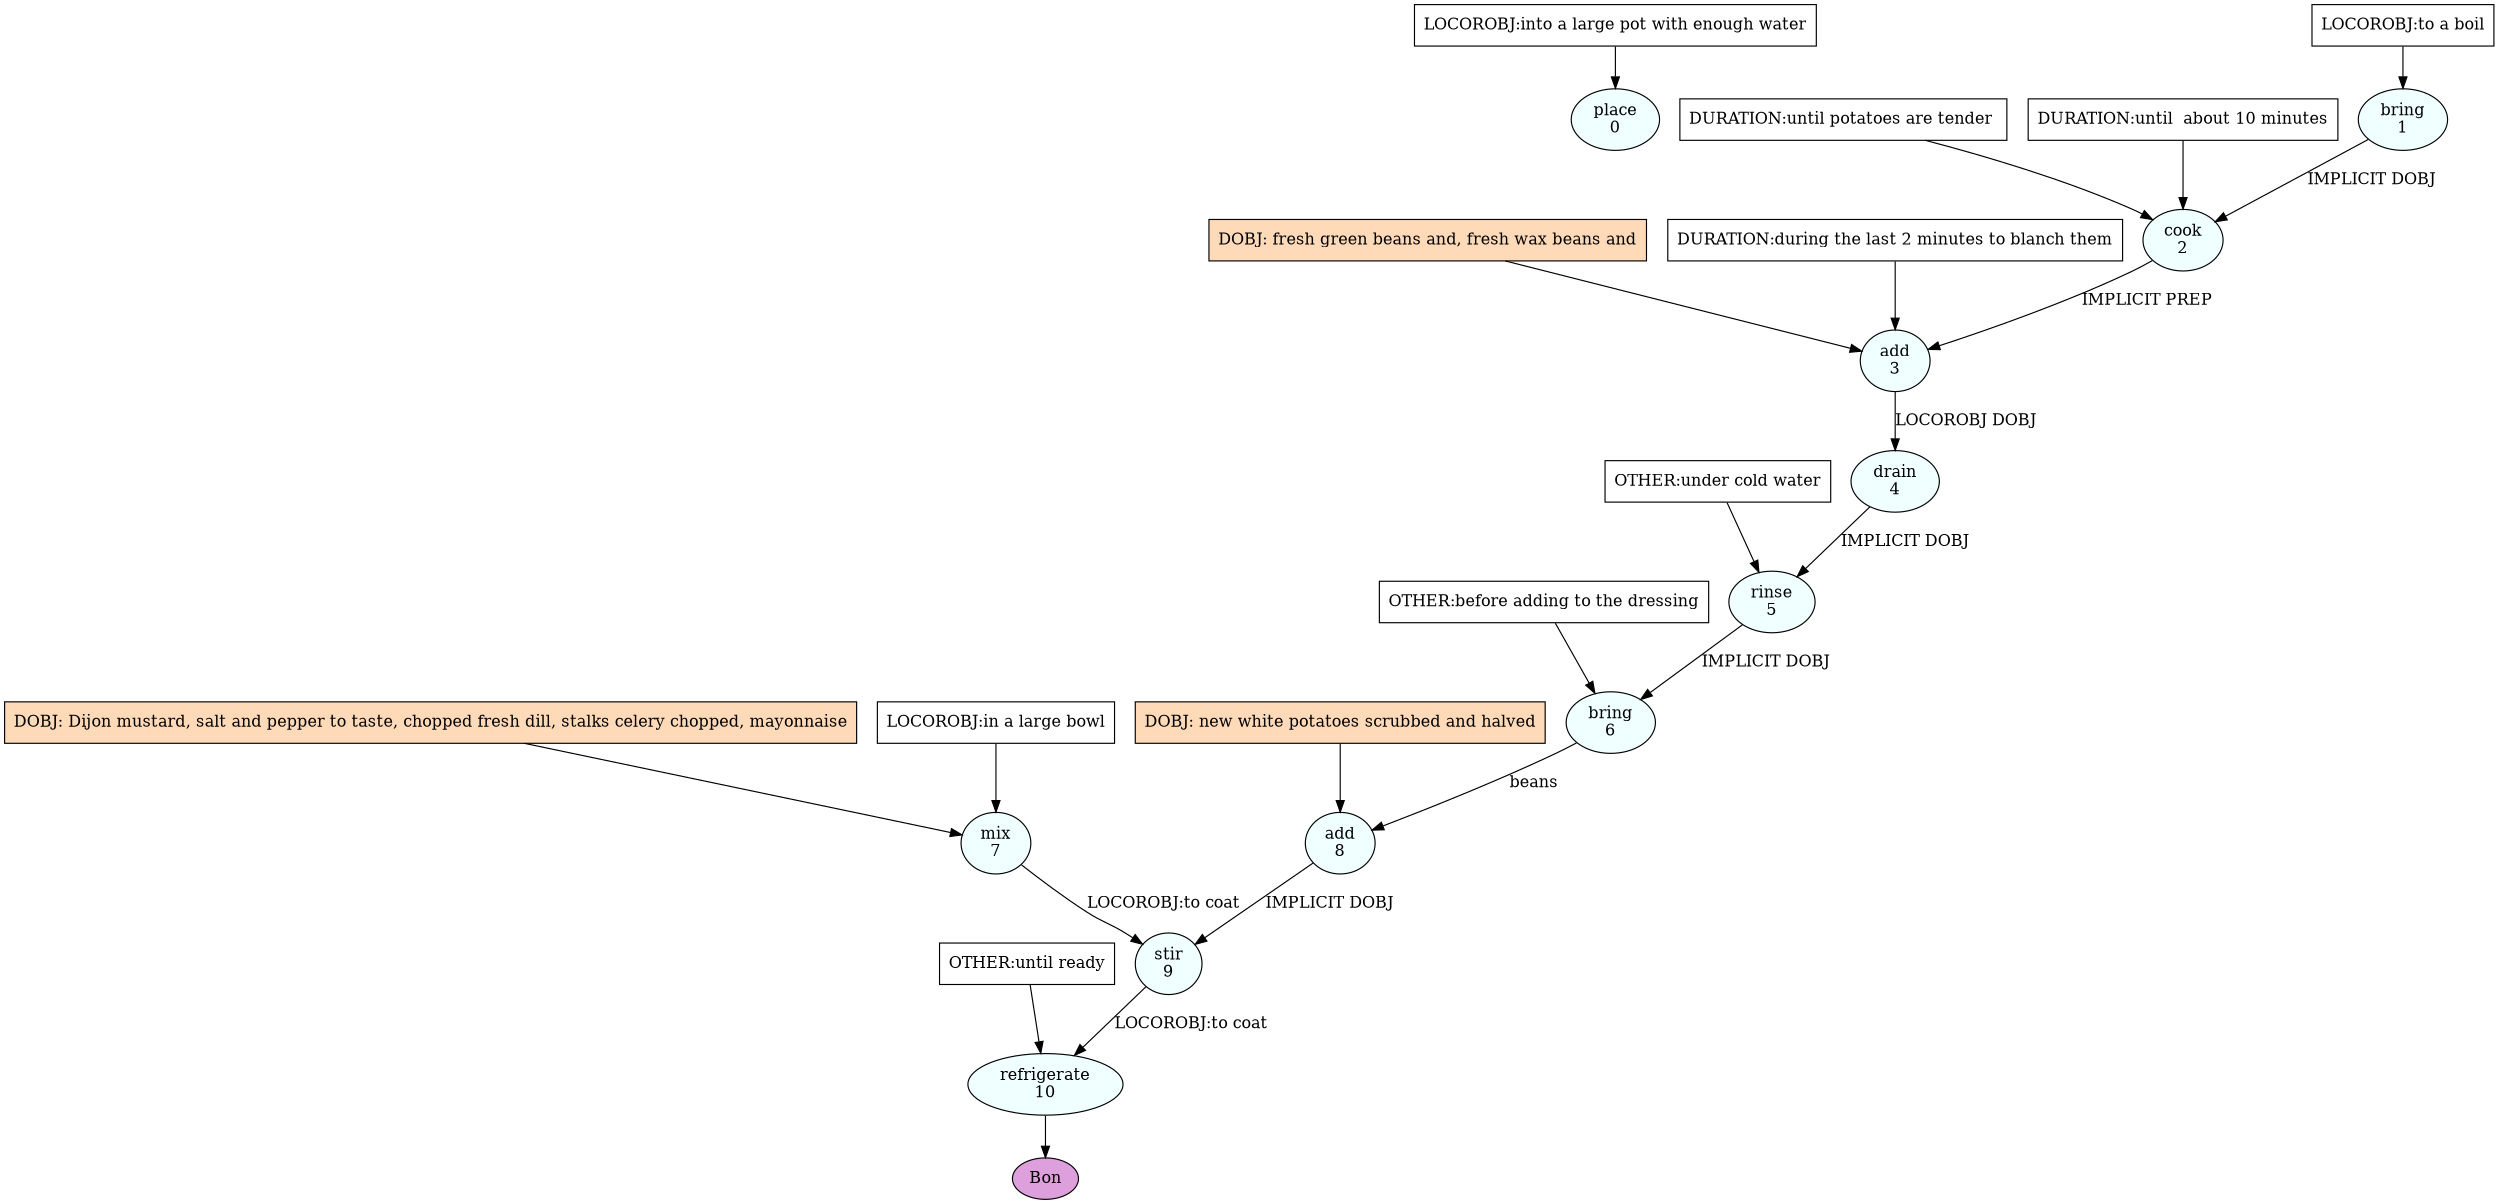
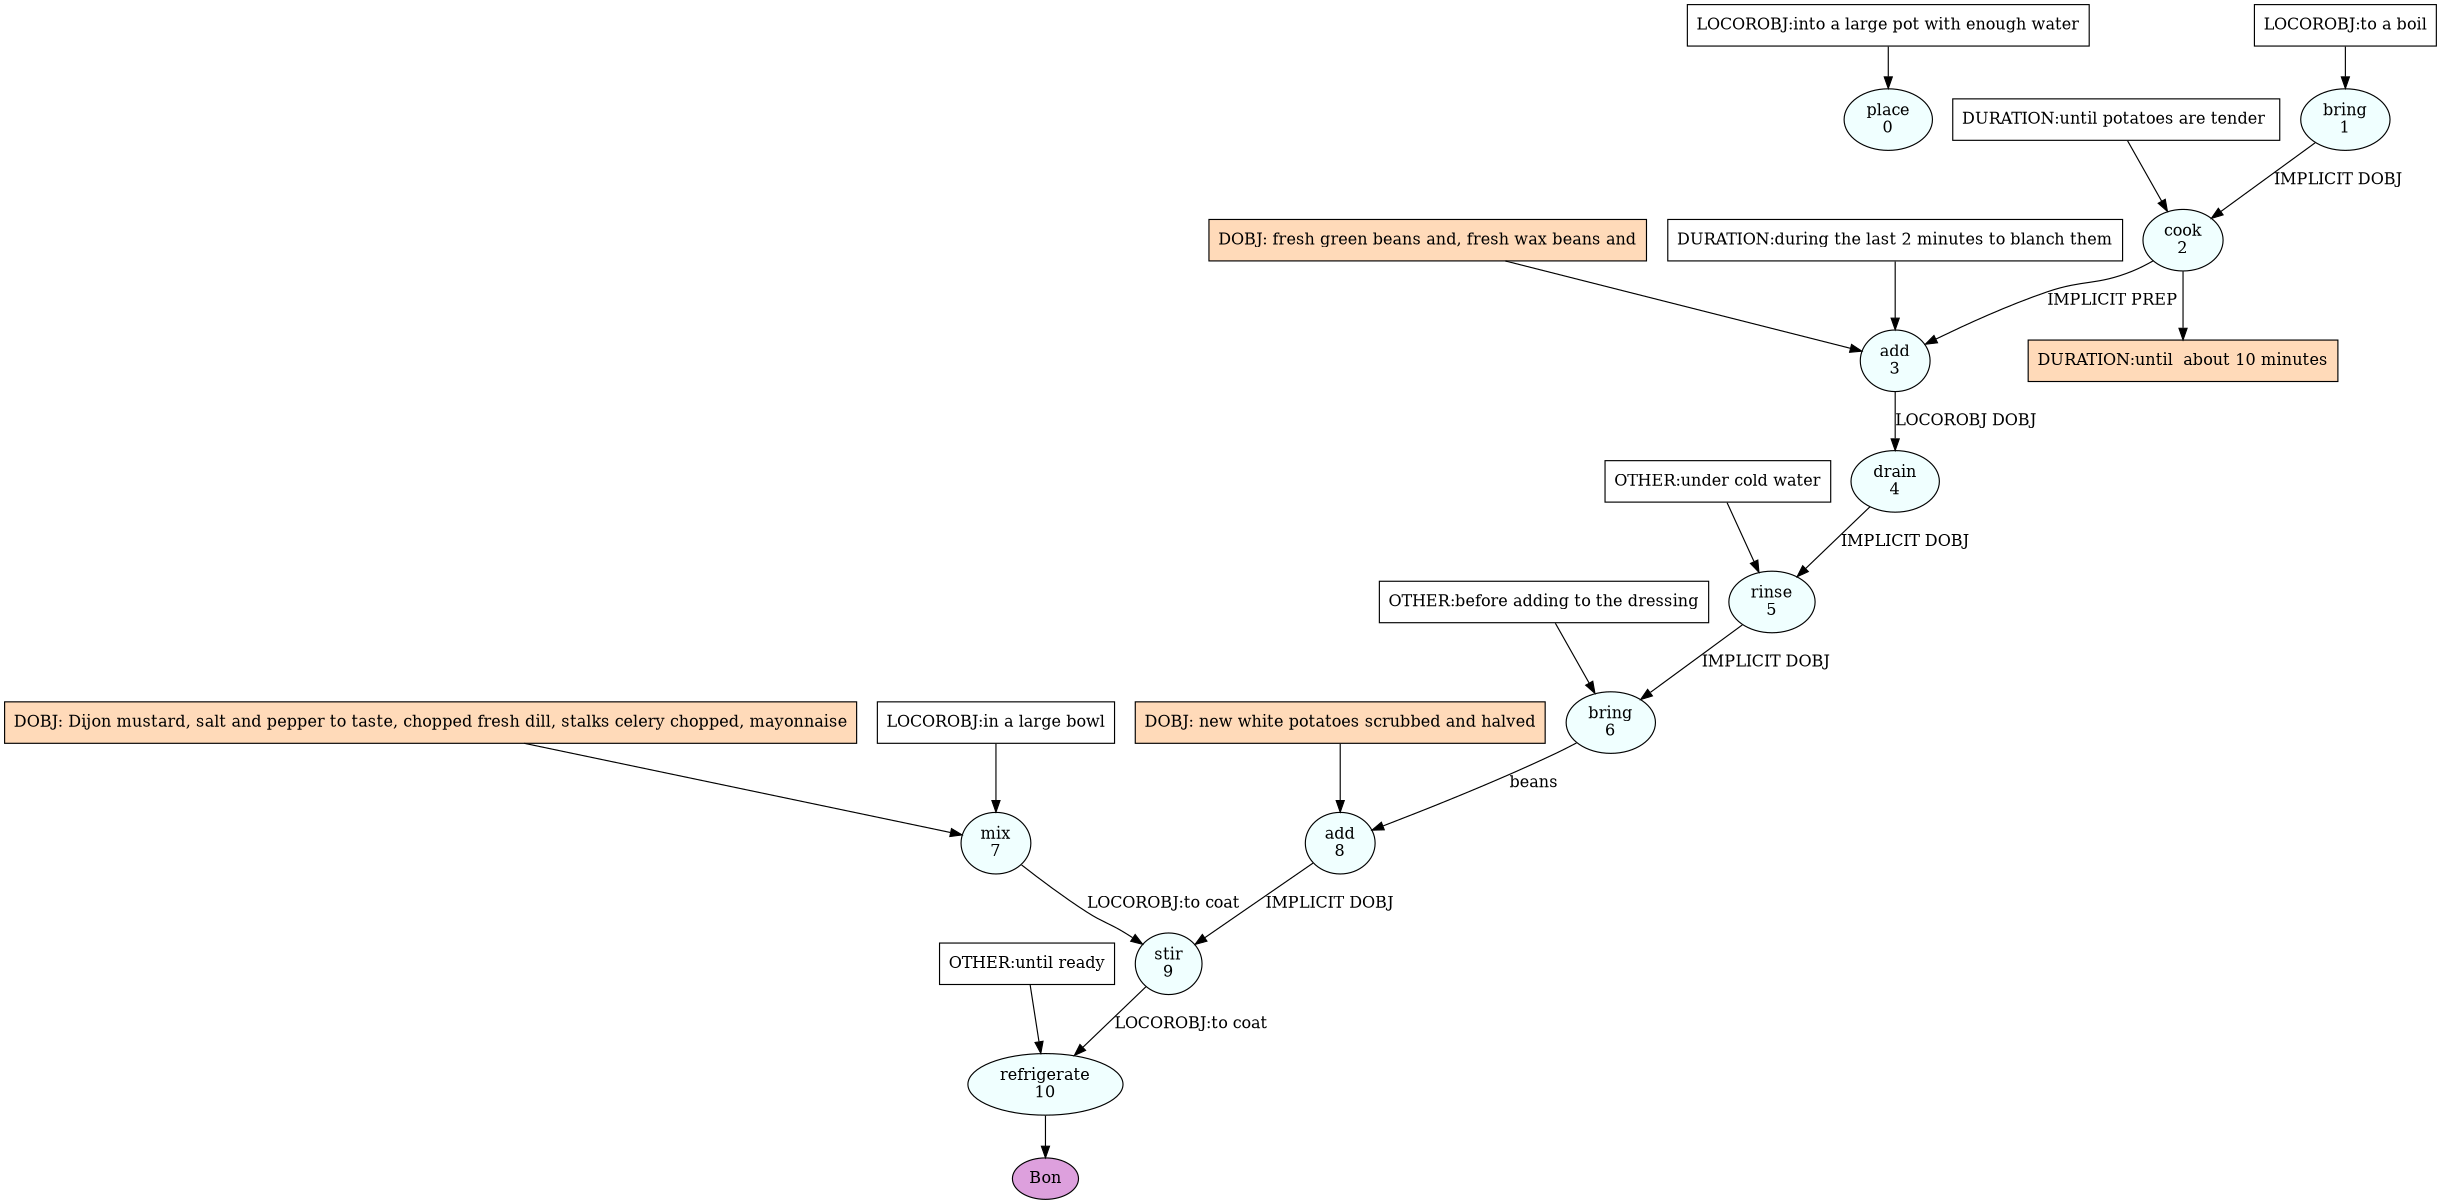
(2183, 120) -> (2183, 361)
(2183, 169) -> (2183, 300)
